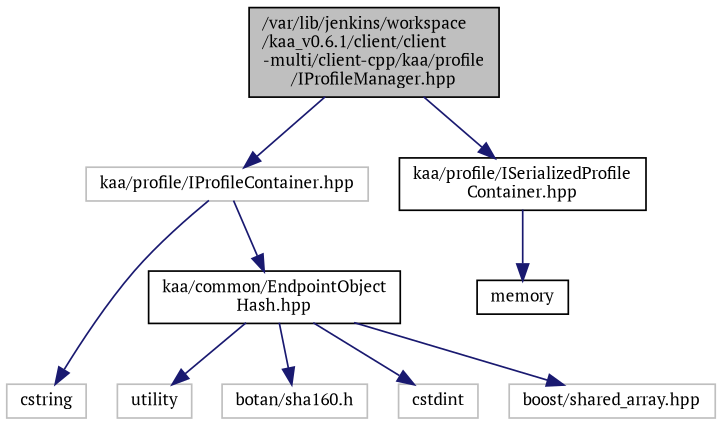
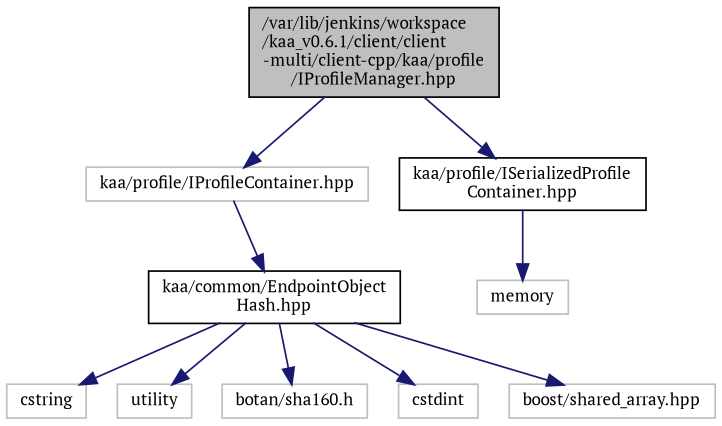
(128, 278) -> (158, 350)
(523, 297) -> (523, 297)
